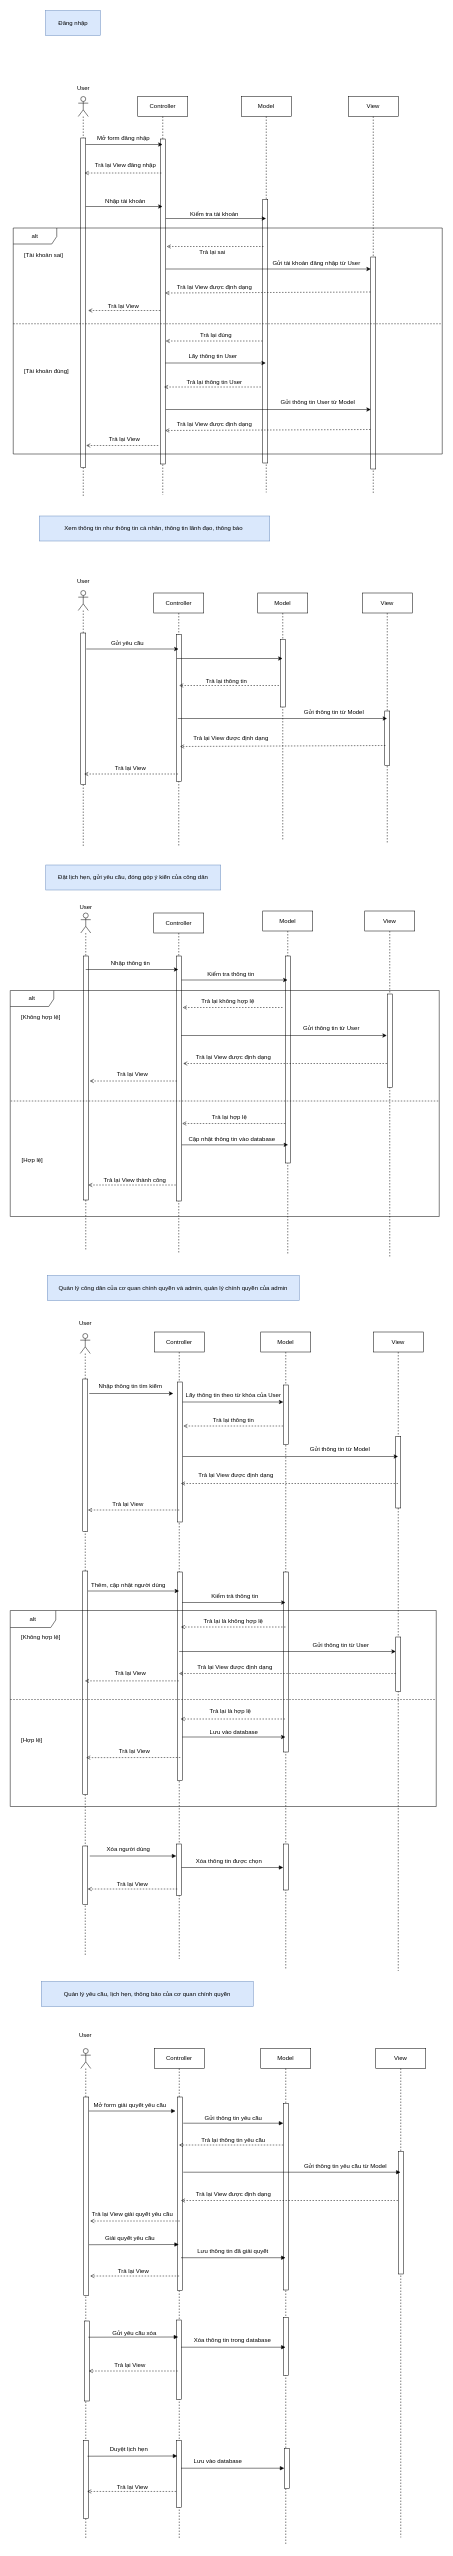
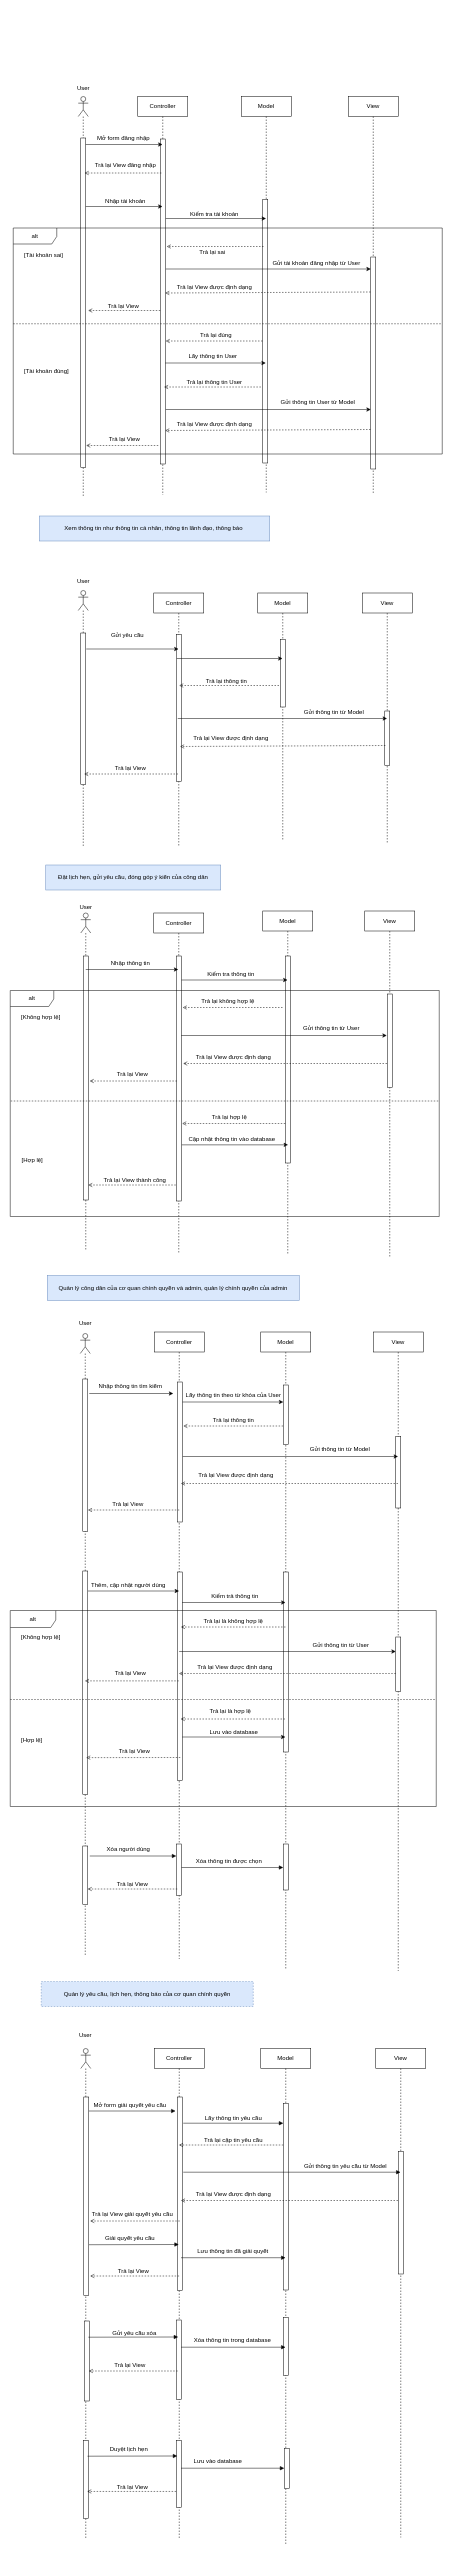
(73, 23) -> none
(127, 643) -> (127, 635)
(147, 1994) -> (147, 1994)
(234, 2118) -> (234, 2118)
(234, 2140) -> (234, 2140)
